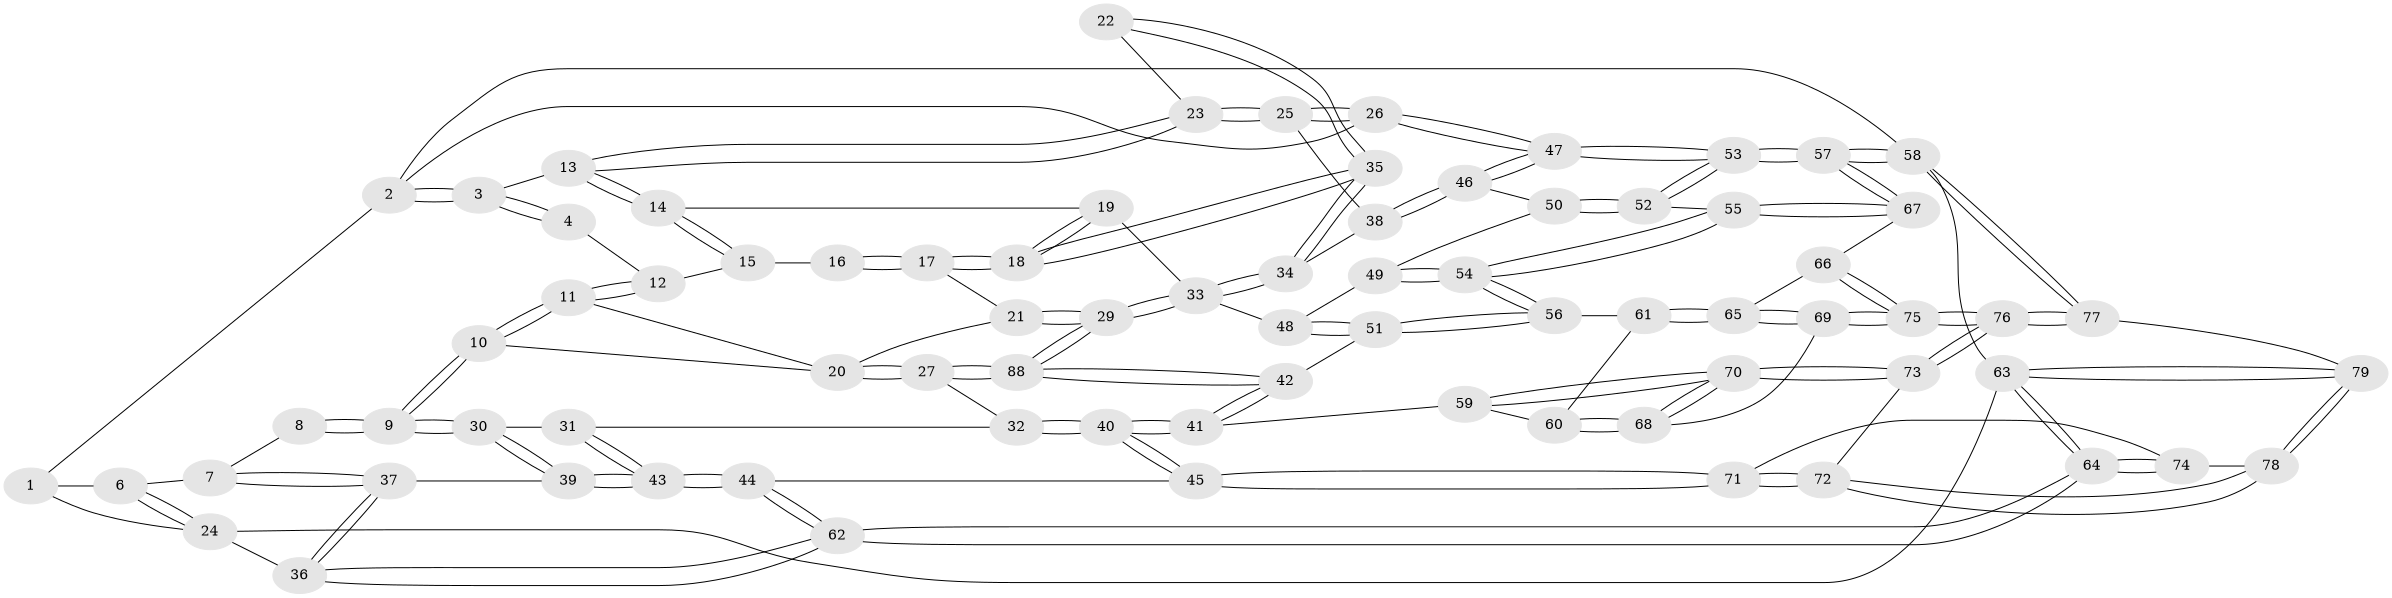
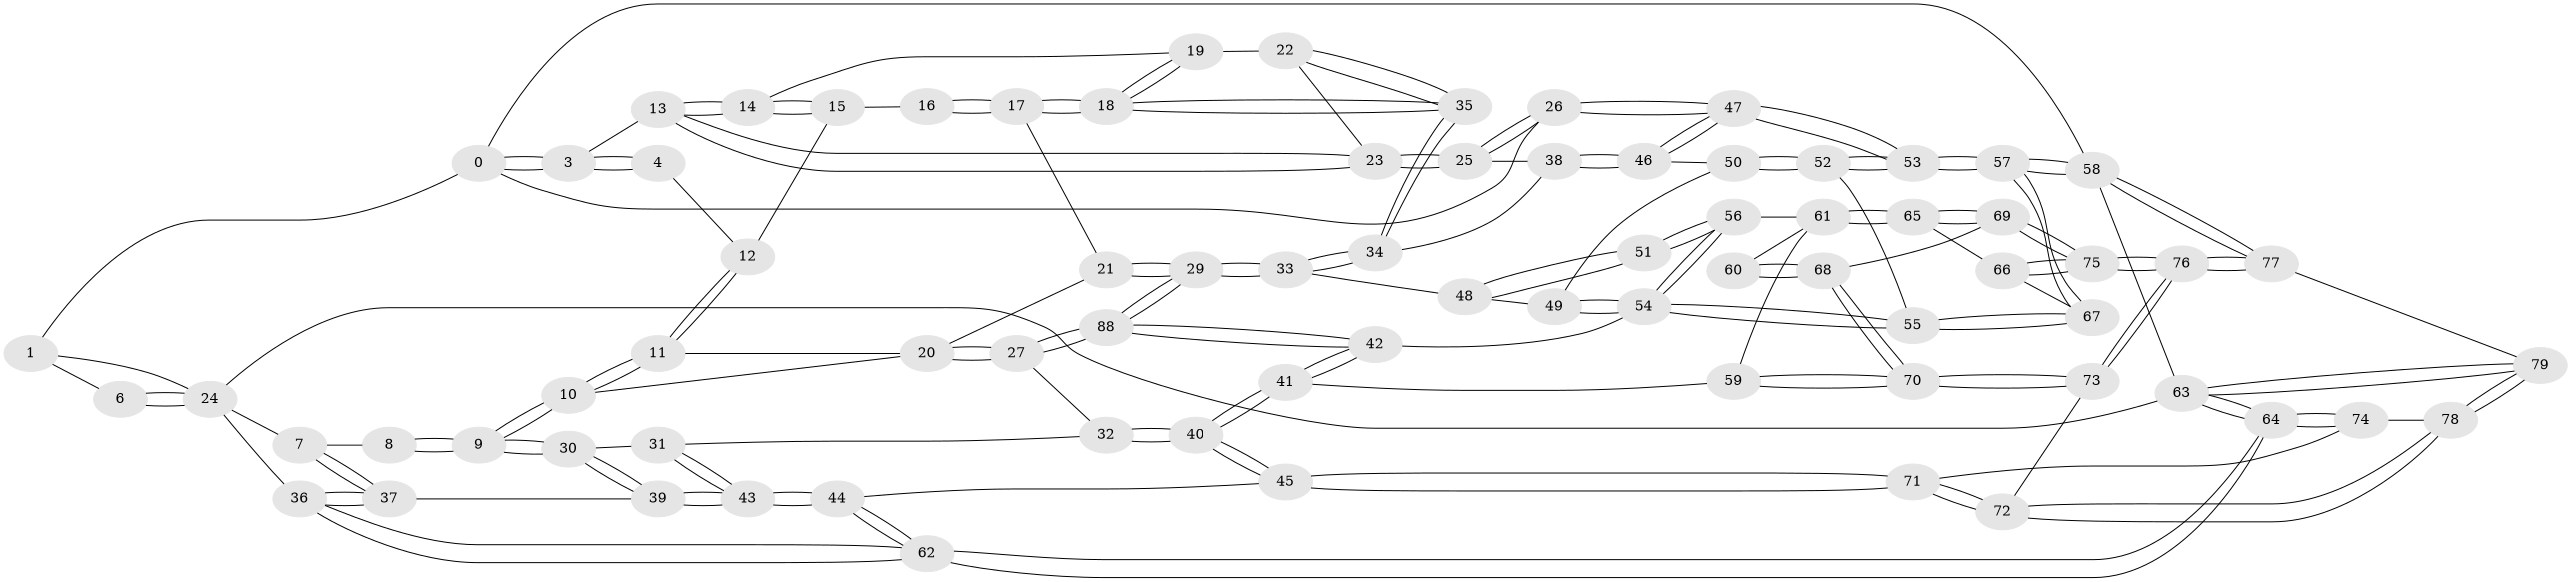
(389, 195) -> (479, 163)
(1151, 252) -> (1241, 51)
(1330, 355) -> (1514, 344)
(1510, 415) -> (1768, 295)
(165, 482) -> (255, 422)
